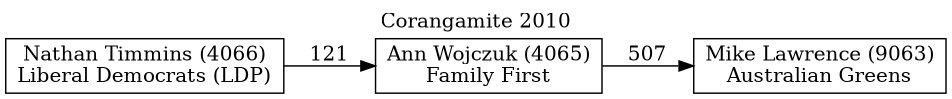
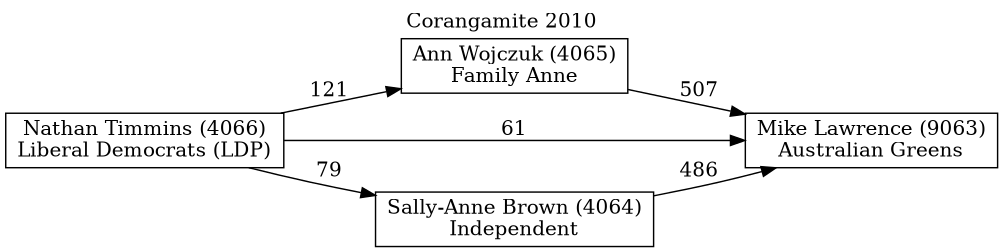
(489, 66) -> (515, 66)
none -> (507, 140)
none -> (515, 219)
